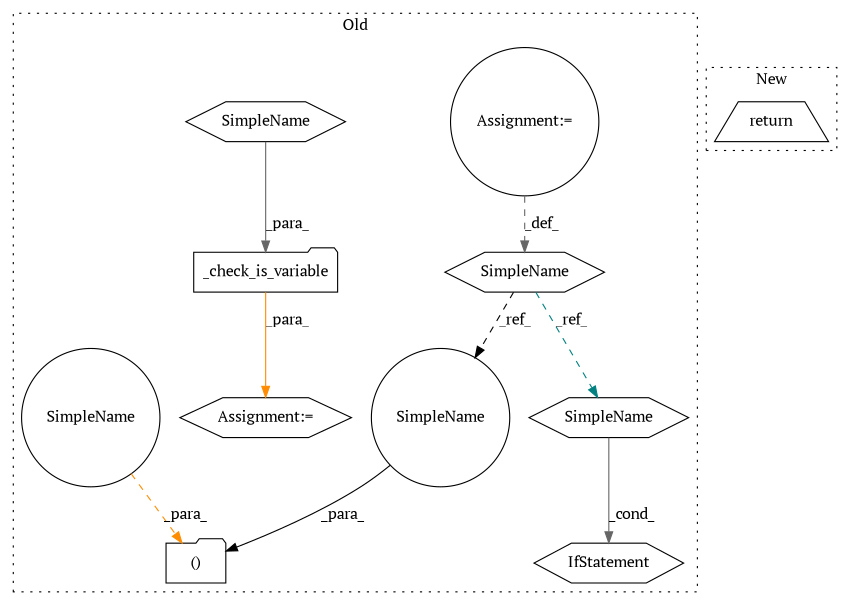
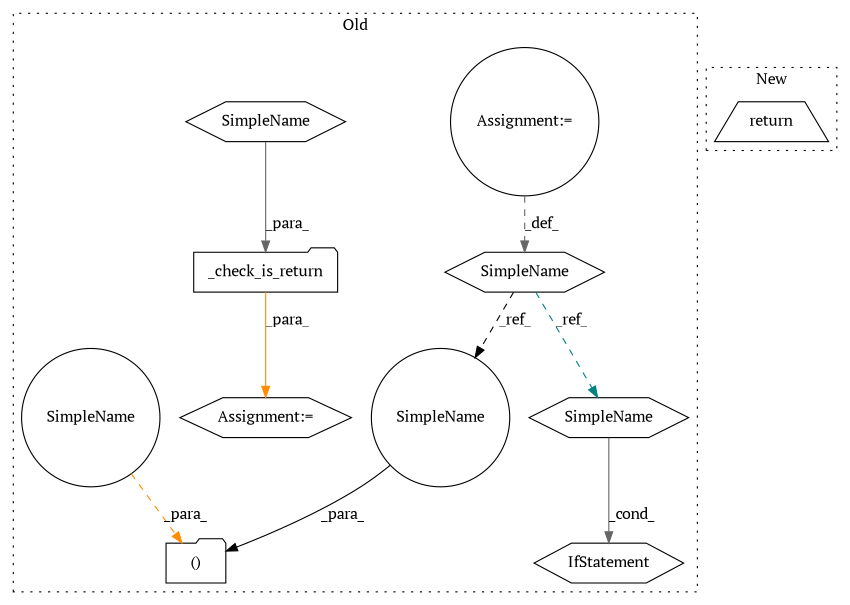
(266, 272) -> (266, 272)
